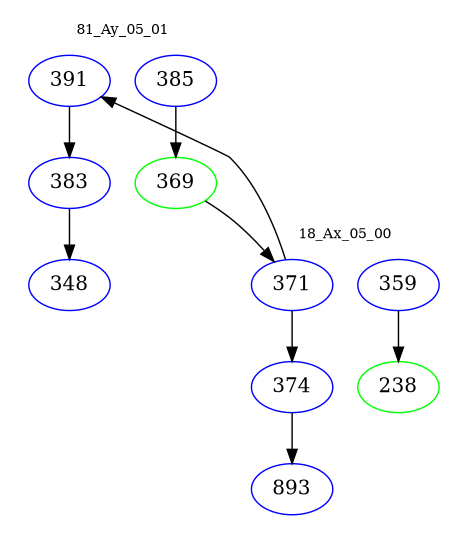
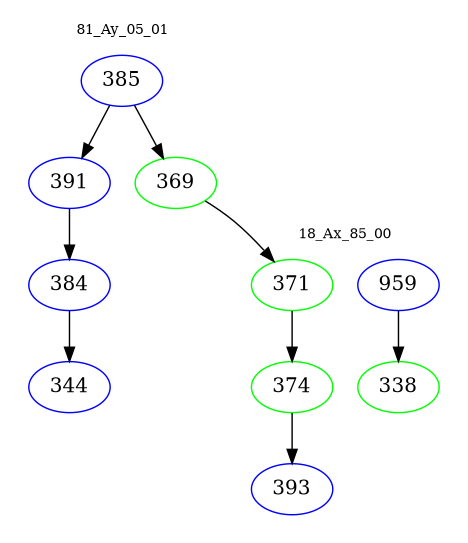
(214, 150) -> (99, 125)
(69, 183) -> (69, 285)
(345, 235) -> (345, 235)
(69, 285) -> (69, 387)
(292, 285) -> (292, 285)
(398, 285) -> (398, 285)
(292, 387) -> (292, 387)
(398, 387) -> (398, 387)
(292, 489) -> (292, 489)
